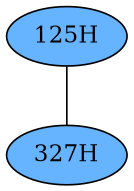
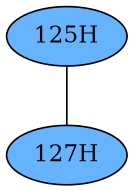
(67, 155) -> (67, 155)
